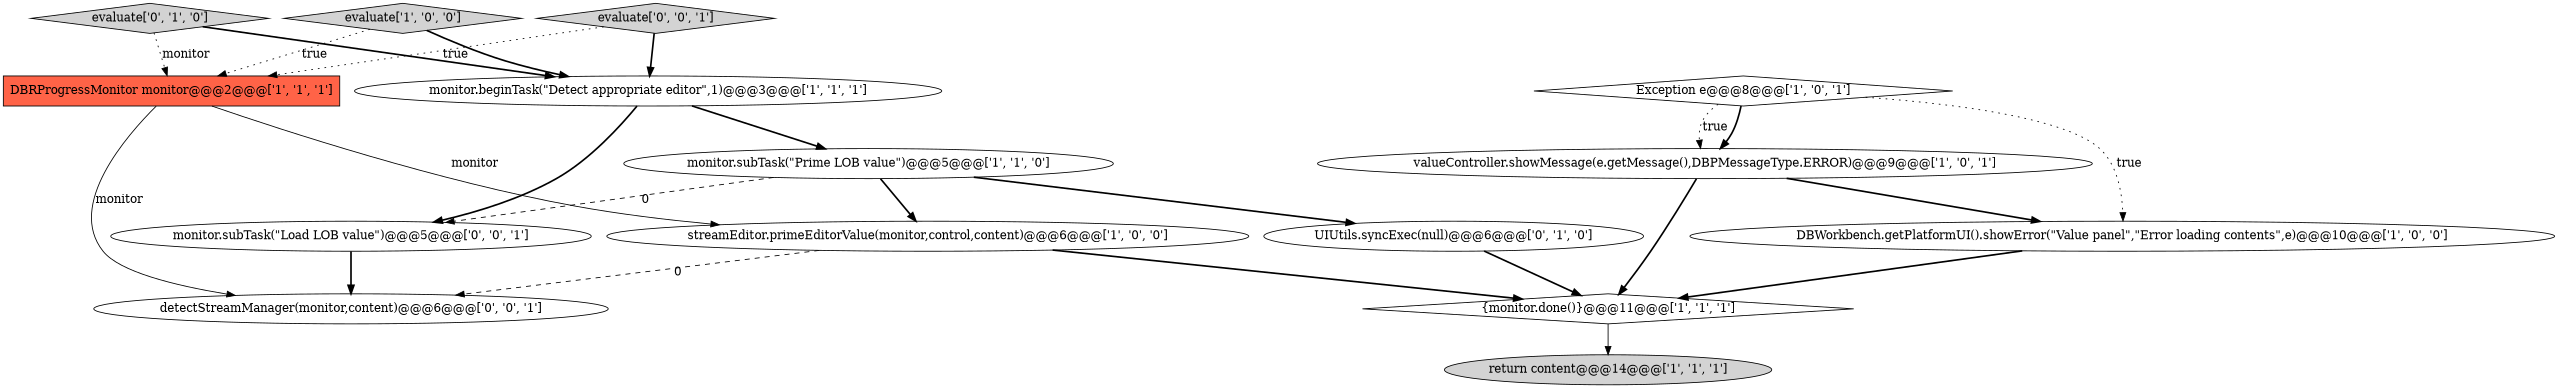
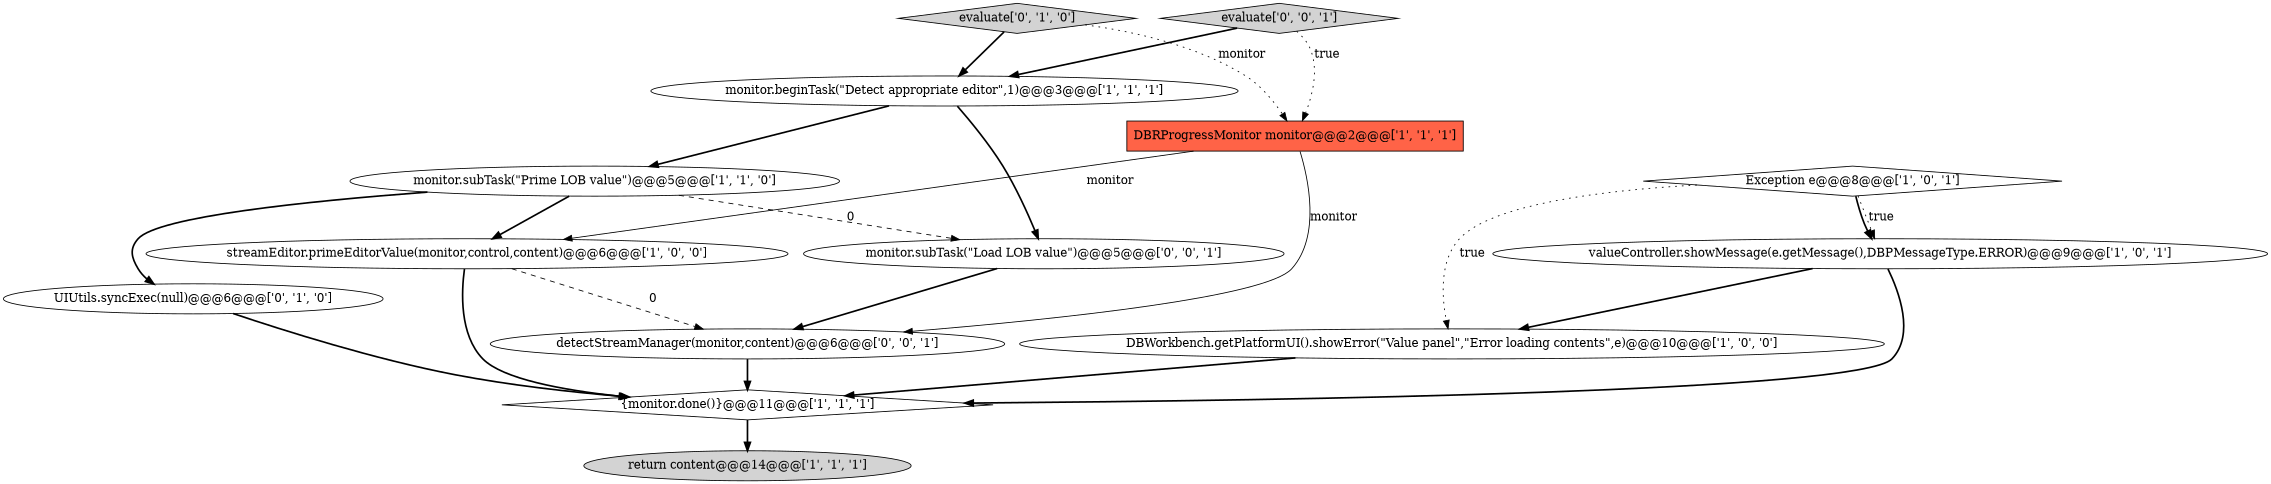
(403, 18) -> none
(1608, 335) -> (747, 431)
none -> (747, 370)
